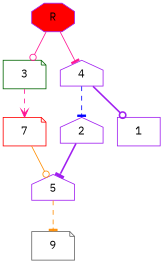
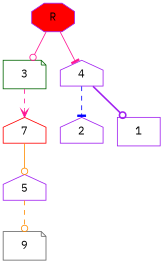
(25, 132) -> (25, 132)
(68, 158) -> none
(53, 214) -> (25, 213)
